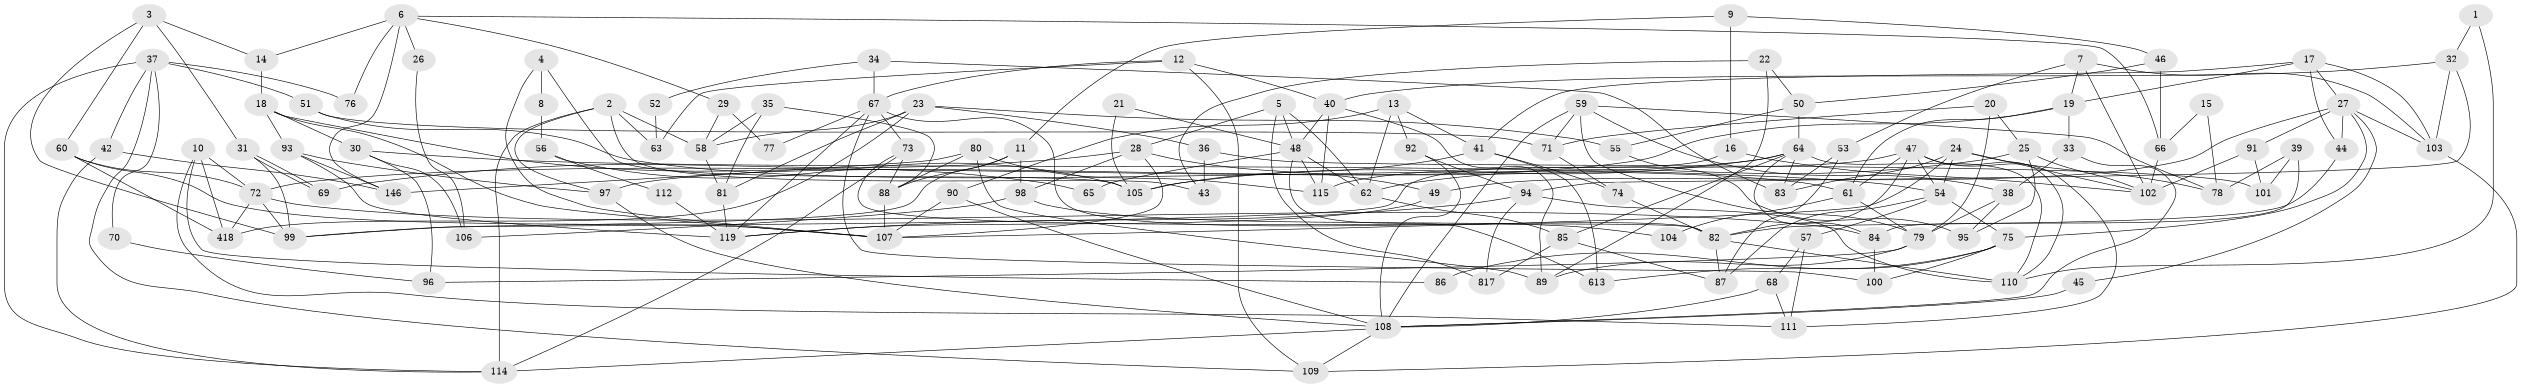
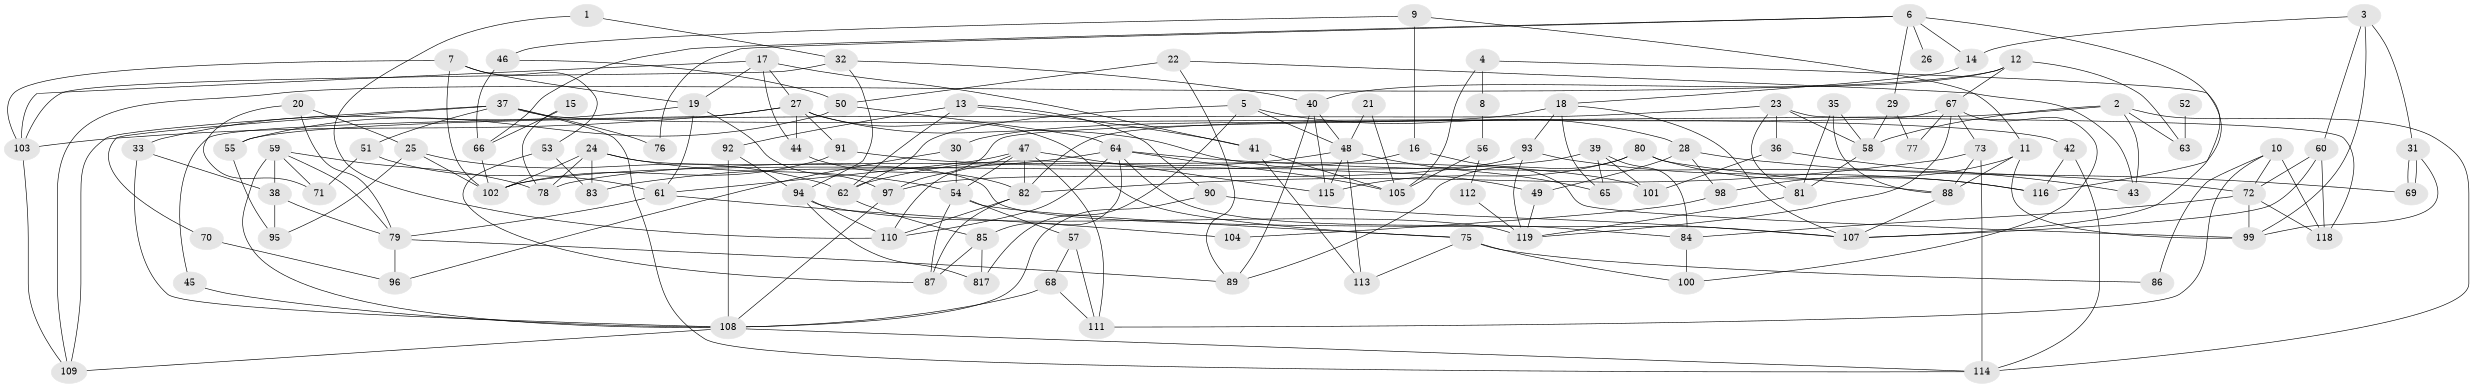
(874, 60) -> none
none -> (1600, 171)
(393, 194) -> (2041, 194)
(1618, 194) -> none
(1027, 229) -> none
(225, 238) -> (2325, 238)
(464, 238) -> none
(1597, 283) -> (1362, 283)
